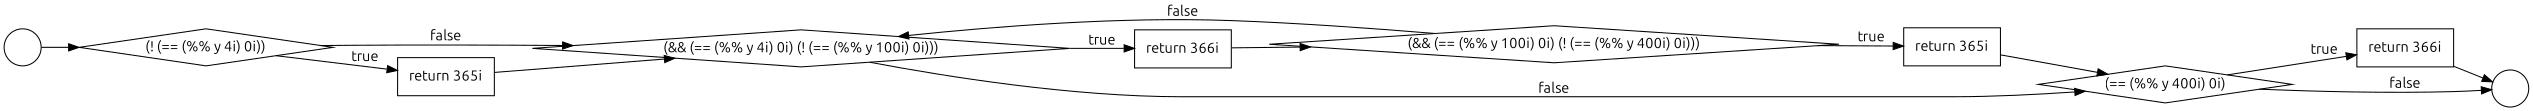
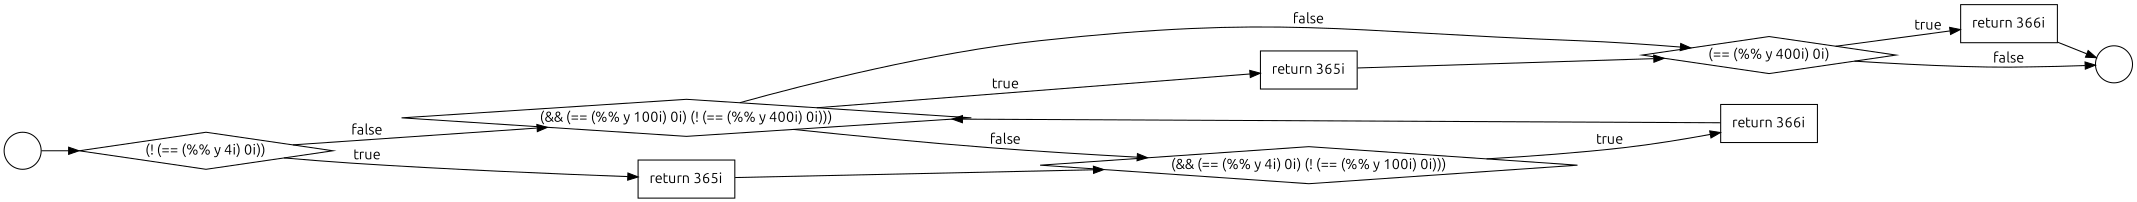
(442, 45) -> (415, 136)
(1471, 97) -> (1207, 28)
